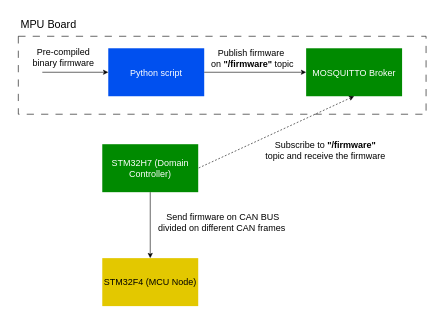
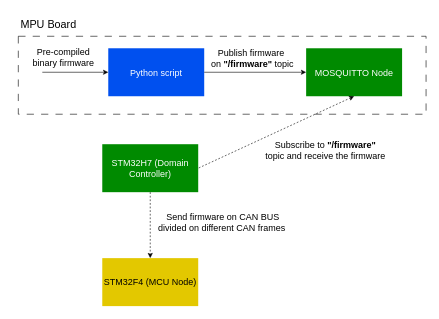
(354, 72) -> (354, 72)
(150, 223) -> (150, 223)
